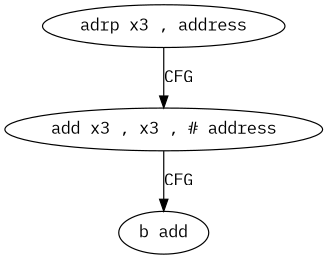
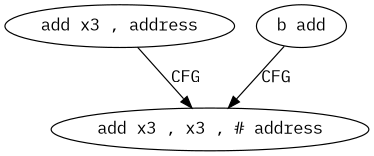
(164, 26) -> (120, 26)
(164, 175) -> (260, 73)
